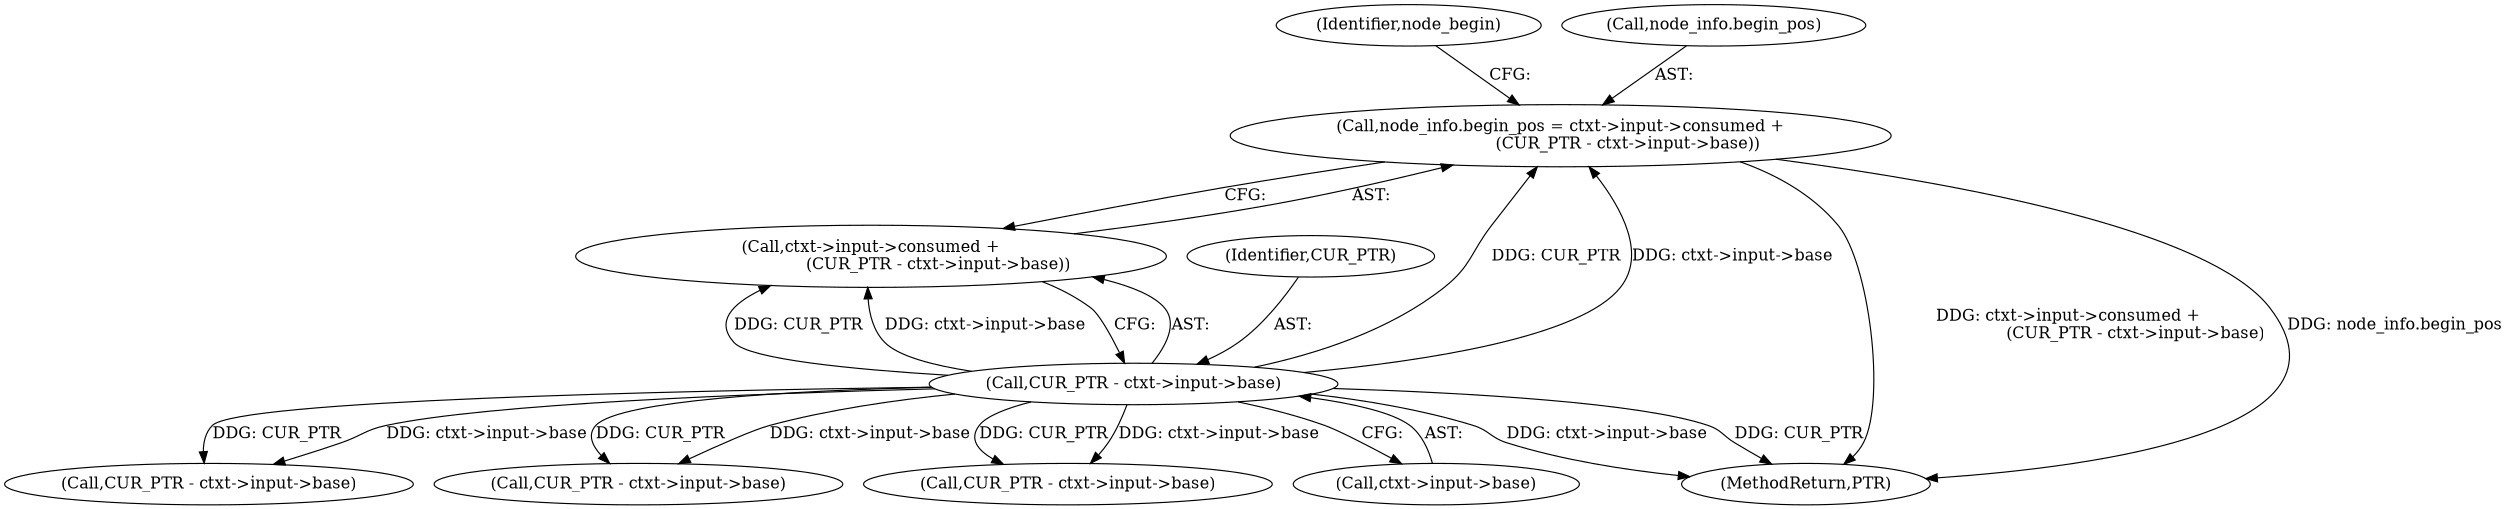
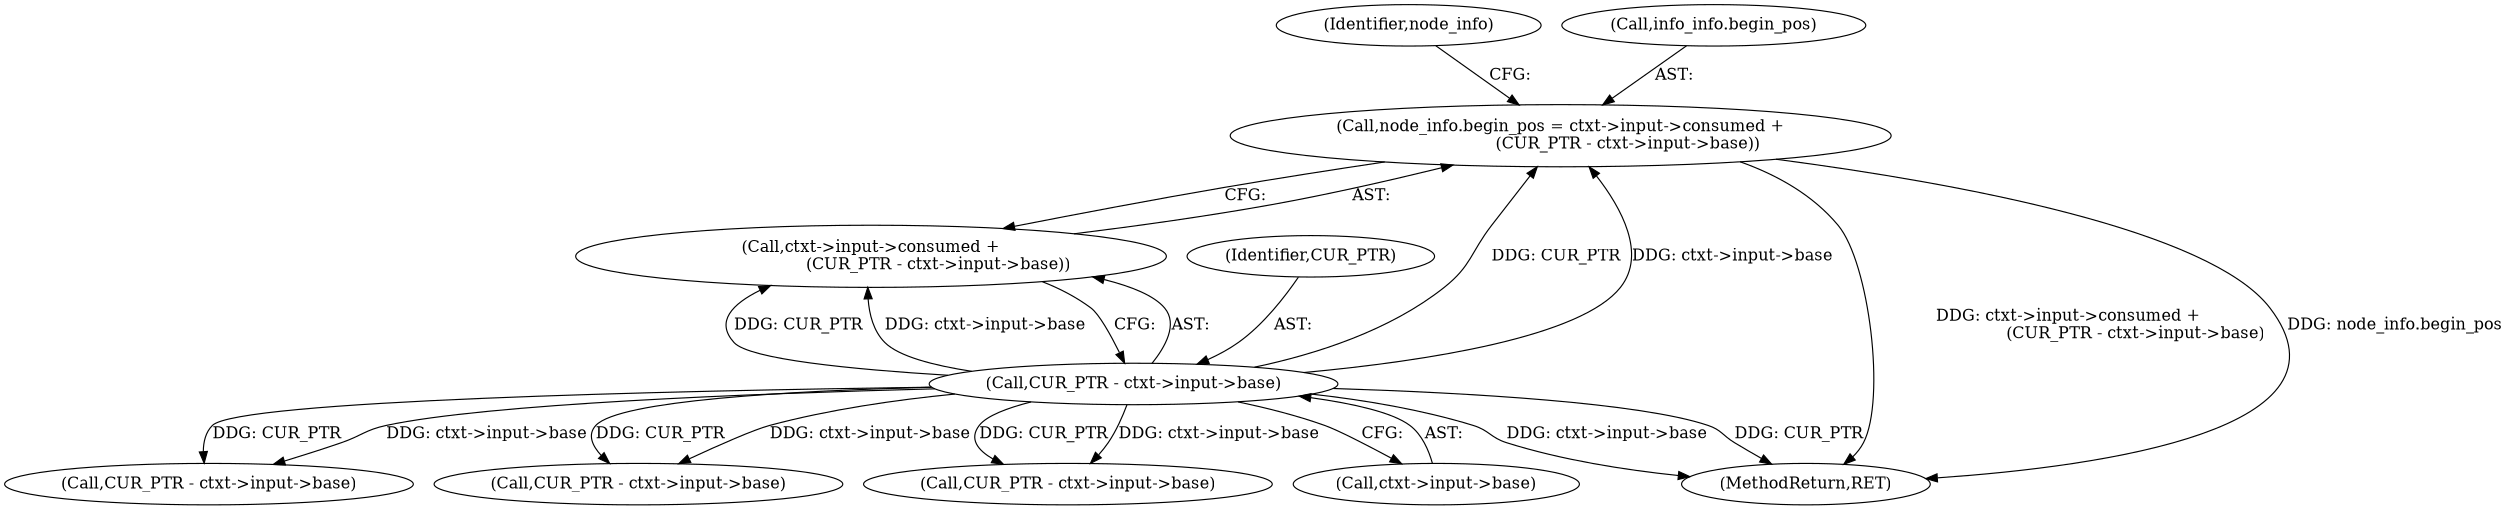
(1409, 25) -> (1409, 25)
(1714, 25) -> (1714, 25)
(1806, 484) -> (1806, 484)
